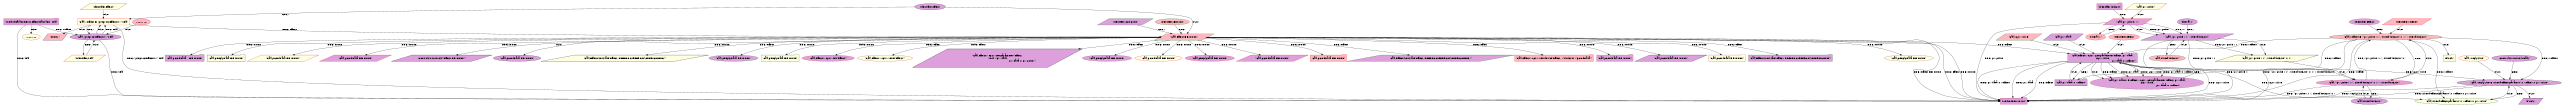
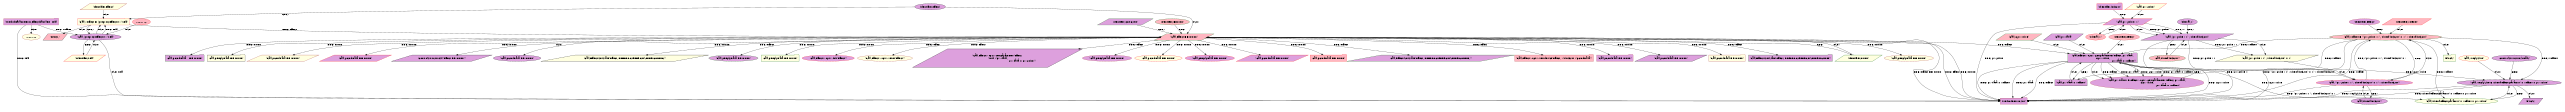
none -> (1859, 58)
(117, 72) -> (117, 72)
(1038, 97) -> none
